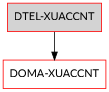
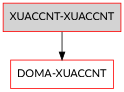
(55, 17) -> (62, 17)
